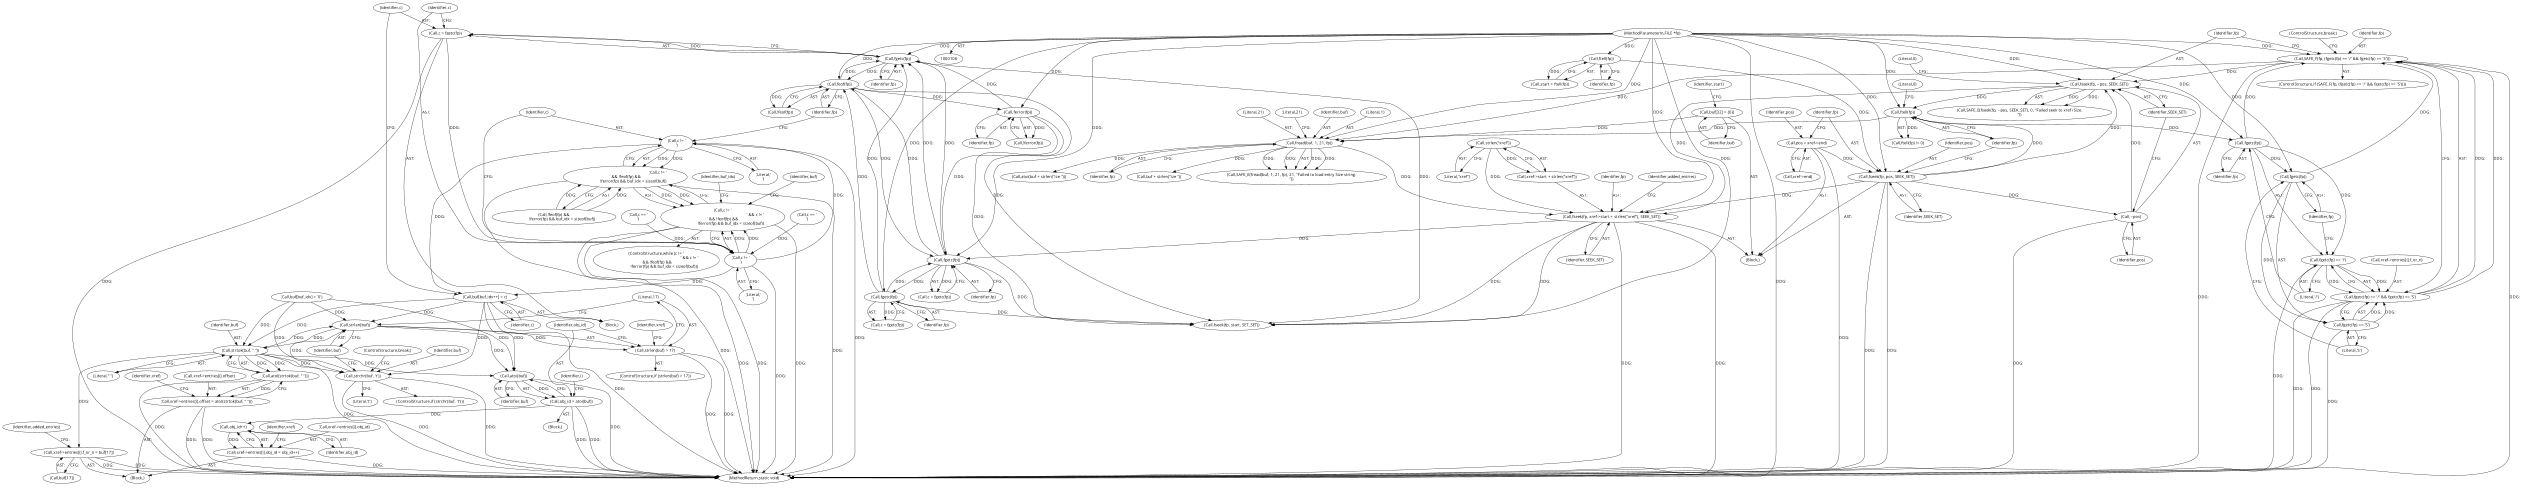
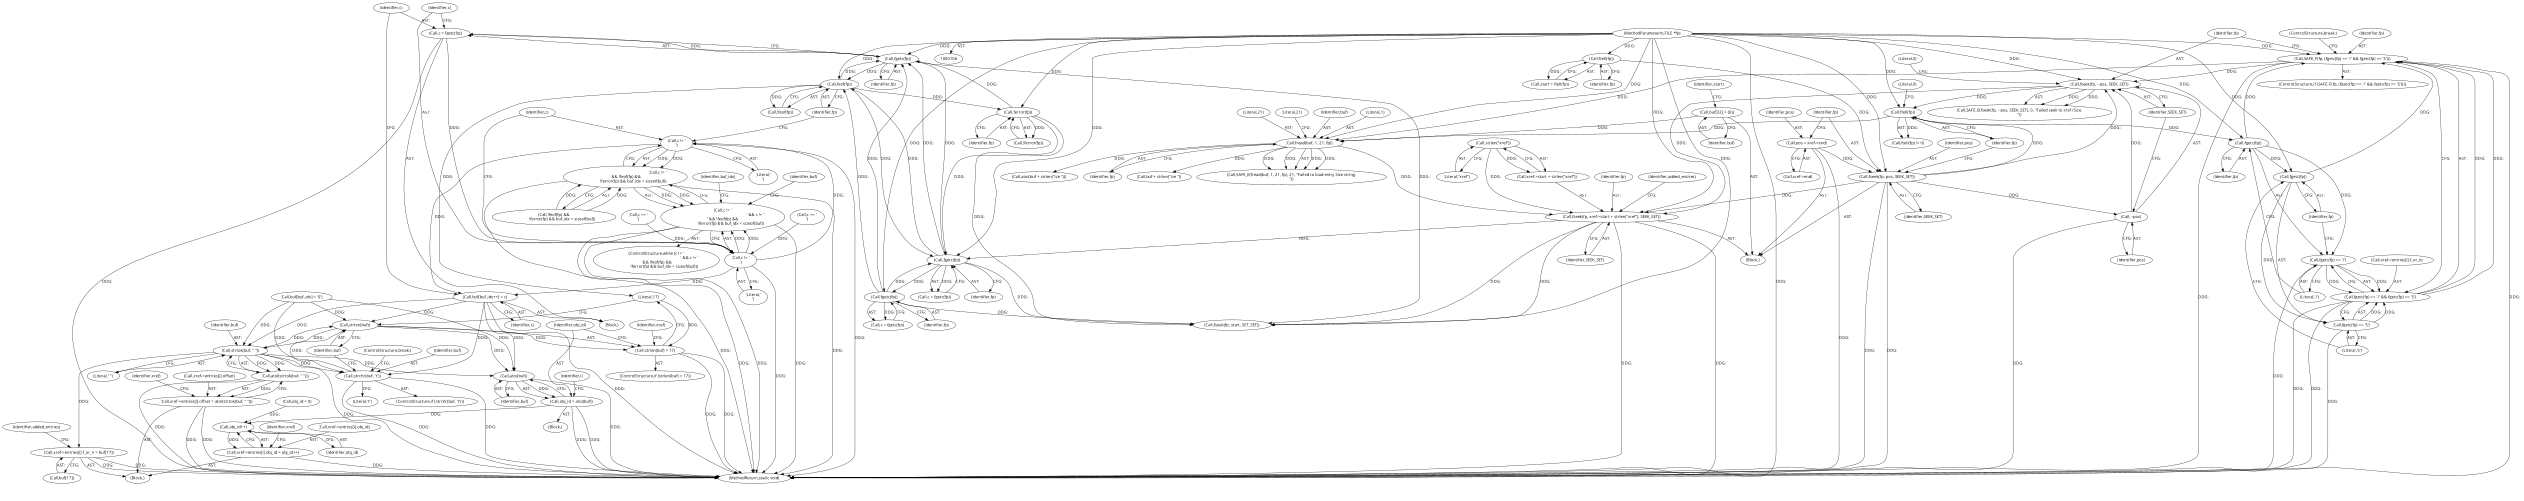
(993, 161) -> (478, 123)
(694, 325) -> (694, 325)
none -> (297, 402)
